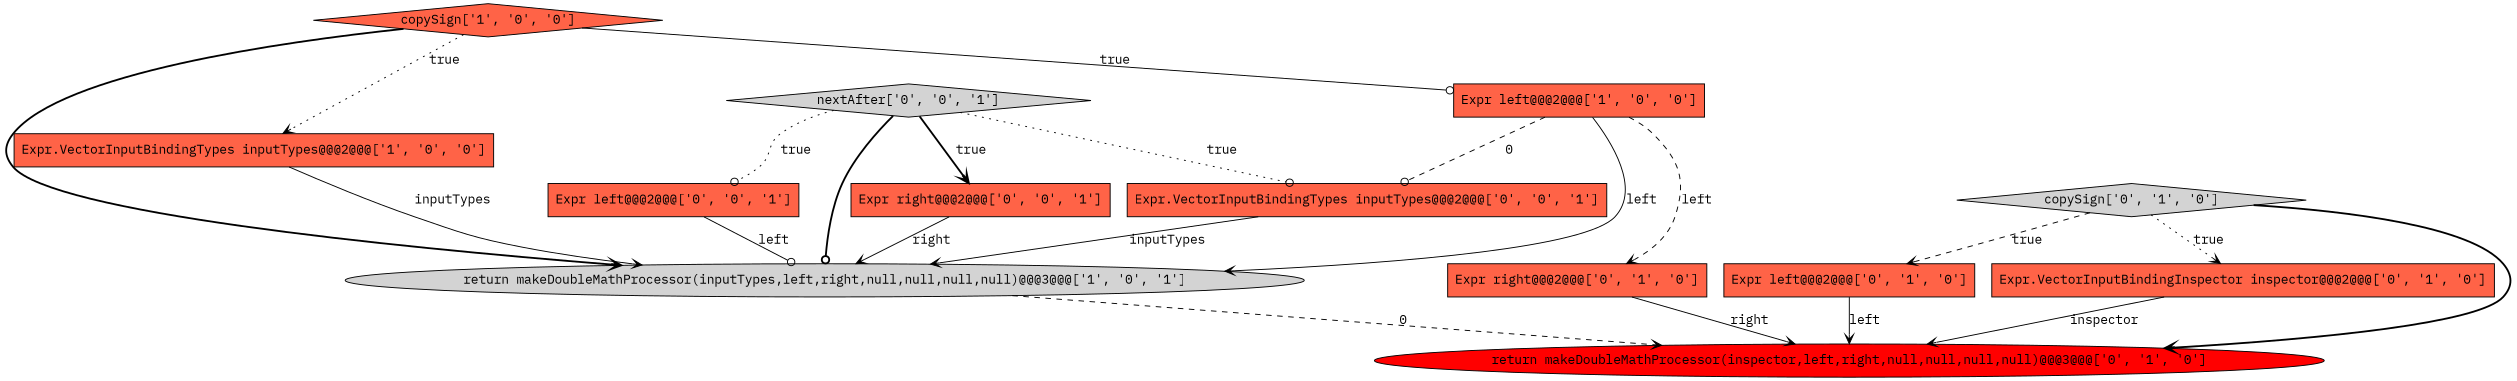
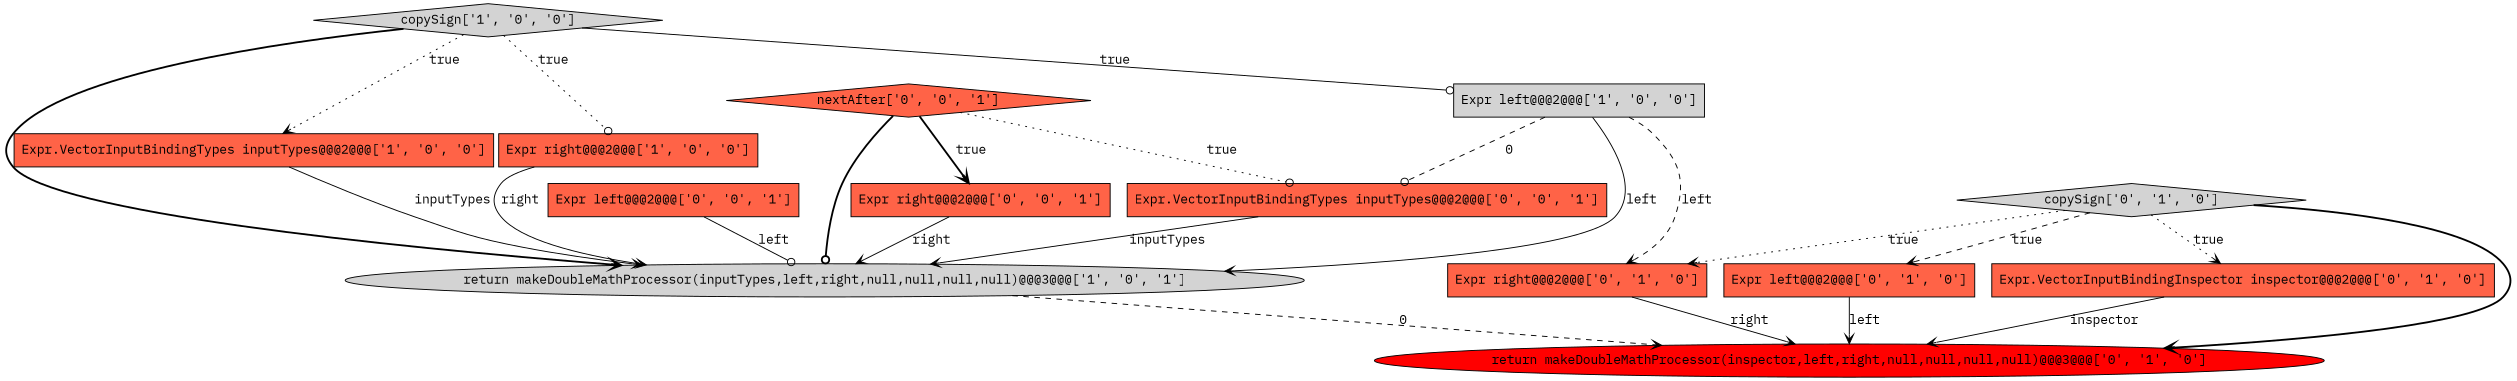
(488, 20) -> (488, 20)
(909, 101) -> (909, 101)
(1579, 101) -> (1579, 101)
(778, 136) -> none
none -> (628, 150)
none -> (1881, 236)
